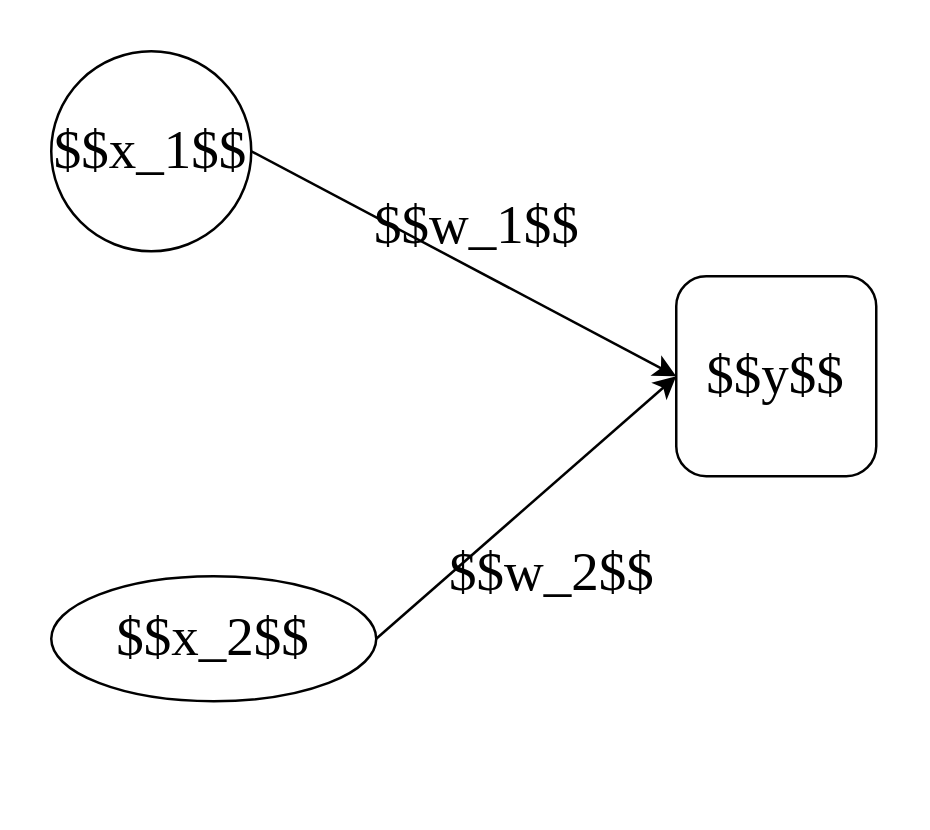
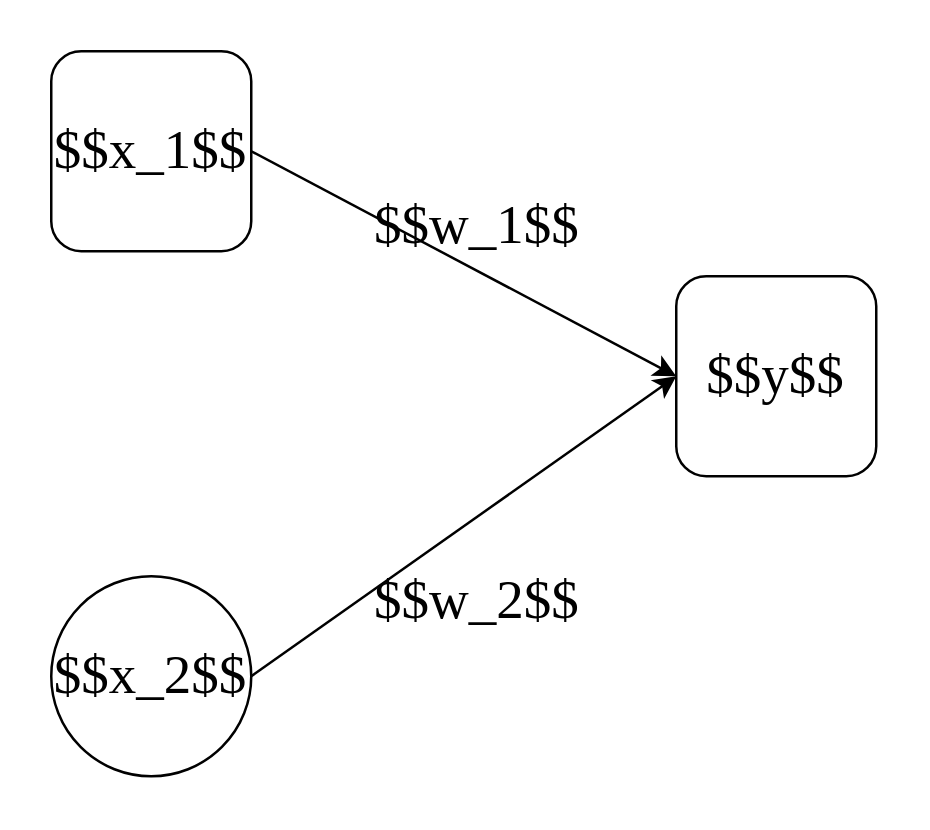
(151, 151) -> (151, 151)
(214, 639) -> (151, 676)
